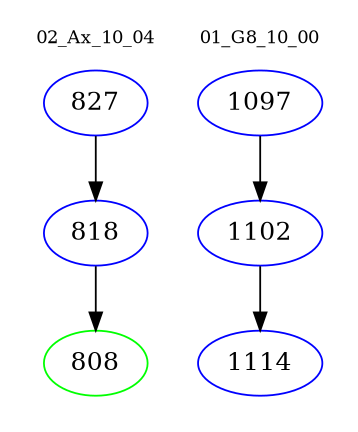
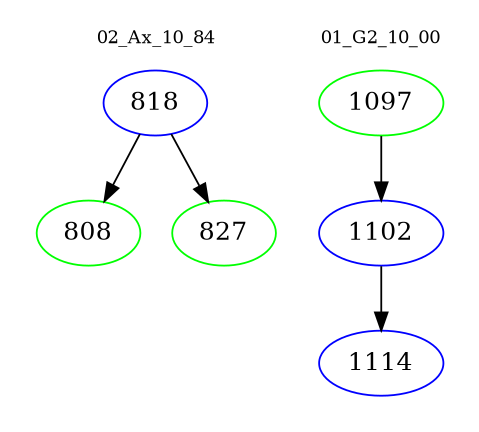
(96, 39) -> (156, 39)
(260, 39) -> (381, 39)
(96, 103) -> (224, 233)
(260, 103) -> (381, 103)
(96, 159) -> (185, 160)
